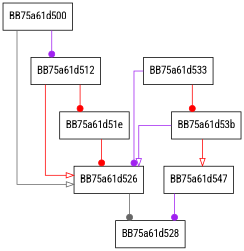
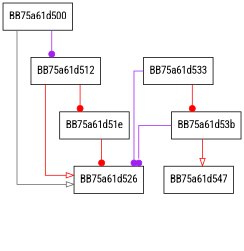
(139, 126) -> (139, 126)
(150, 234) -> none
